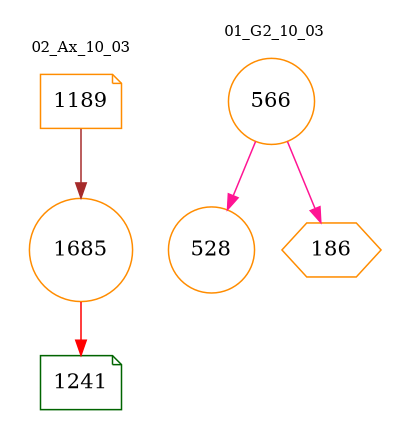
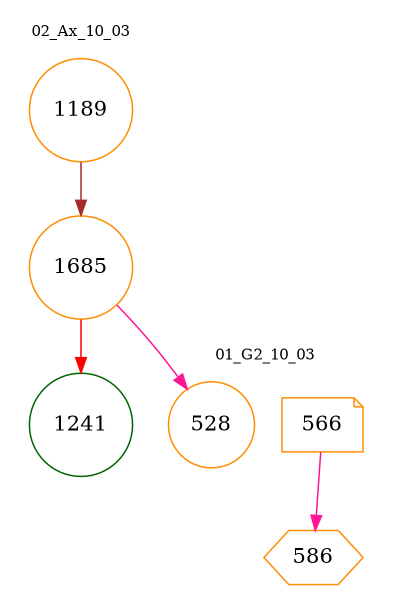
(81, 101) -> (81, 110)
(272, 101) -> (322, 425)
(244, 169) -> (135, 324)
(332, 250) -> (314, 558)
(81, 383) -> (81, 425)
